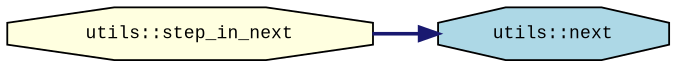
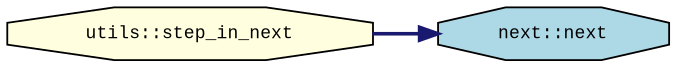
(554, 34) -> (554, 34)
